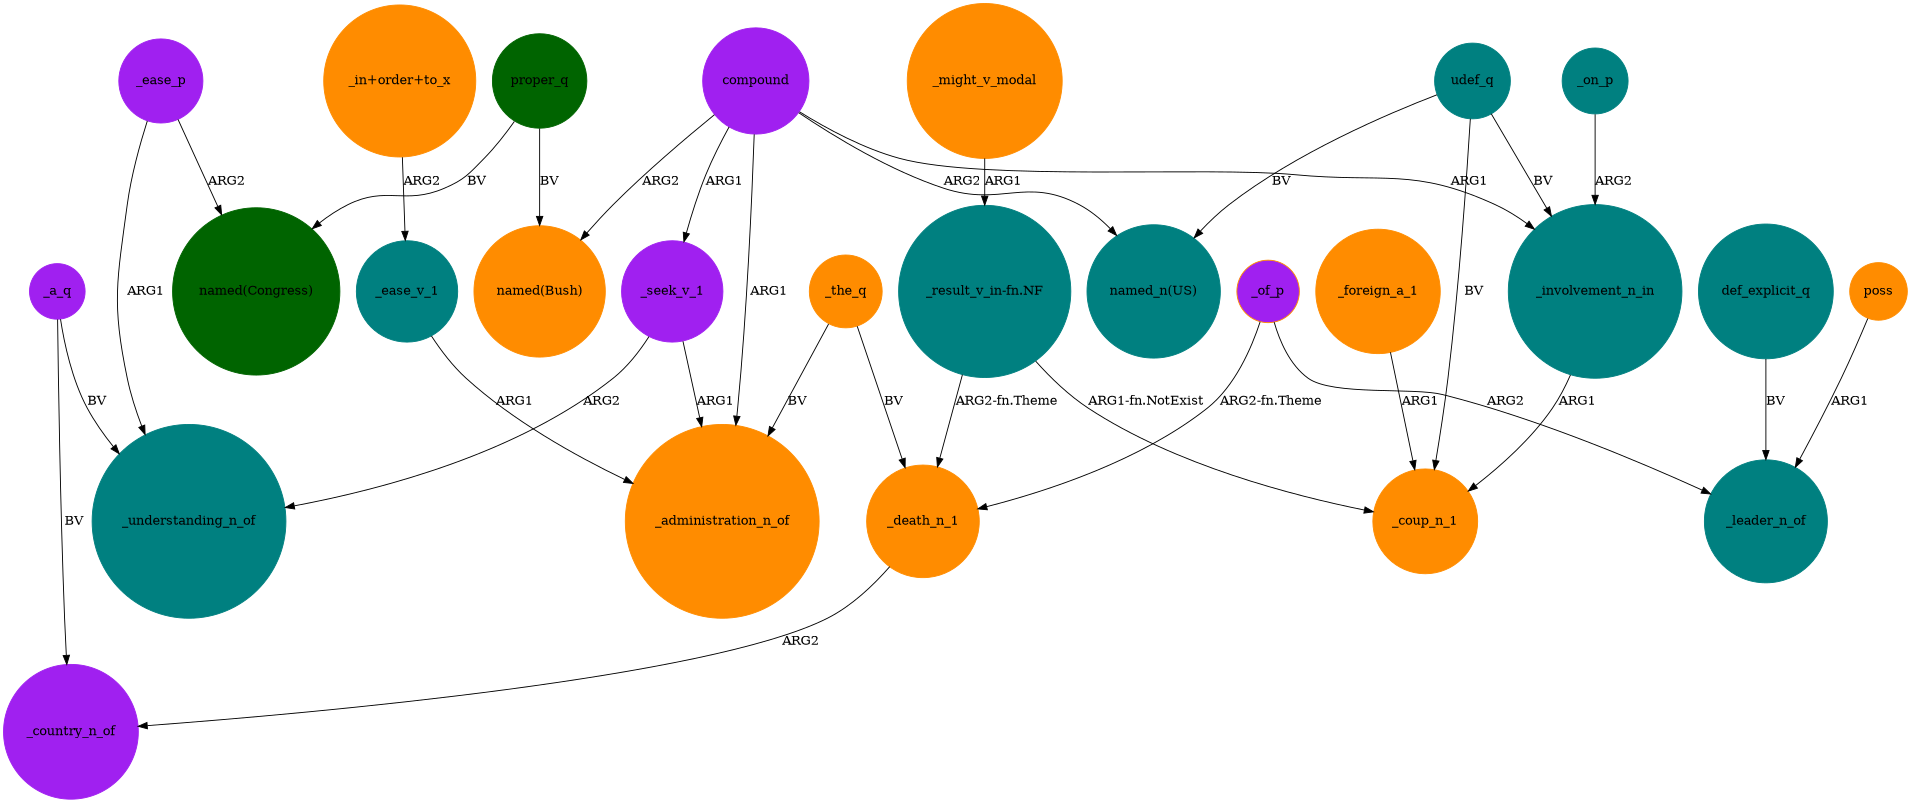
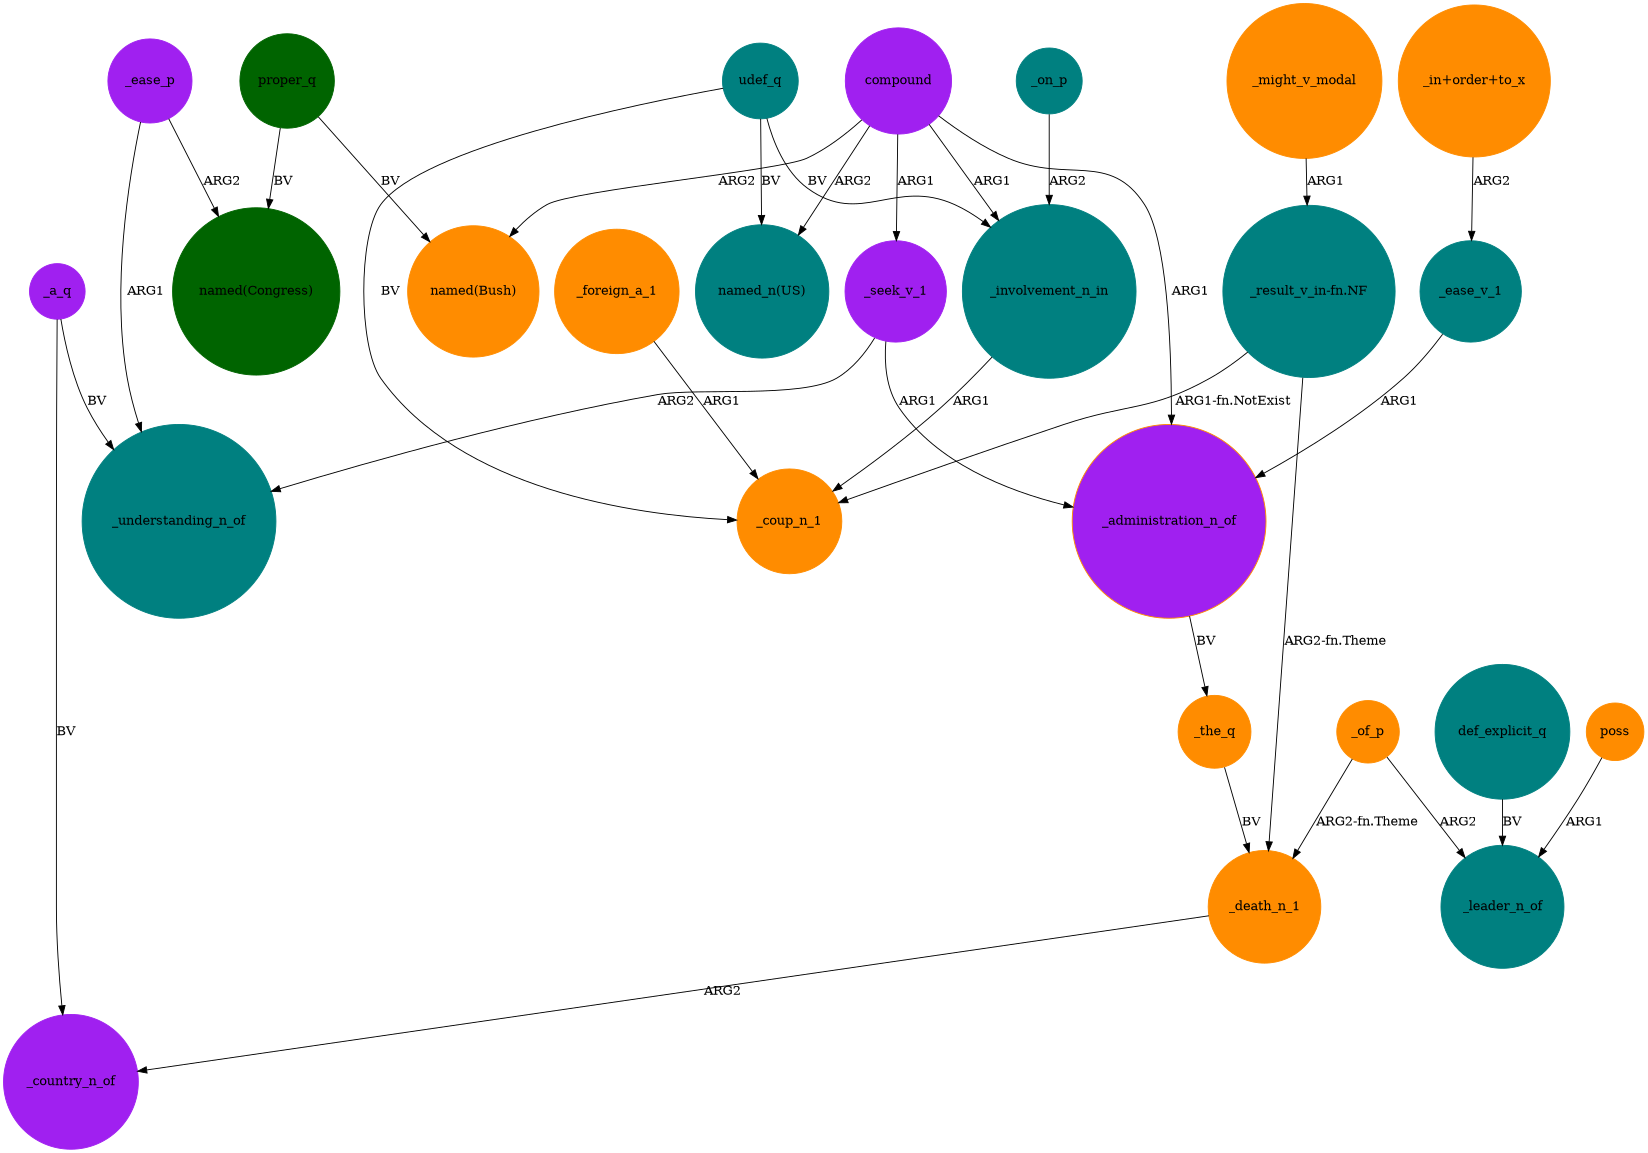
(1268, 291) -> (1368, 732)
(800, 376) -> (1197, 651)
(722, 521) -> (1169, 521)
